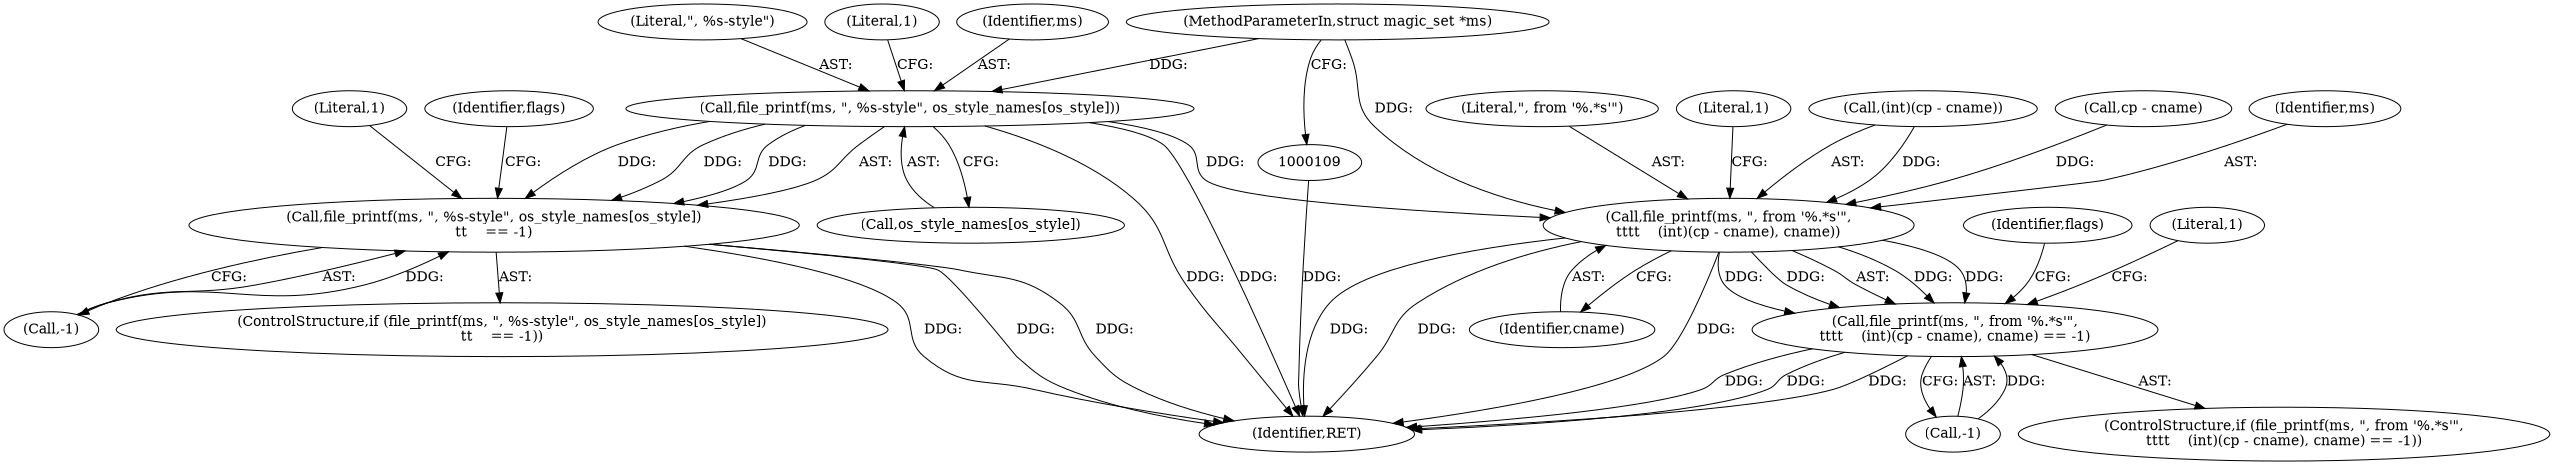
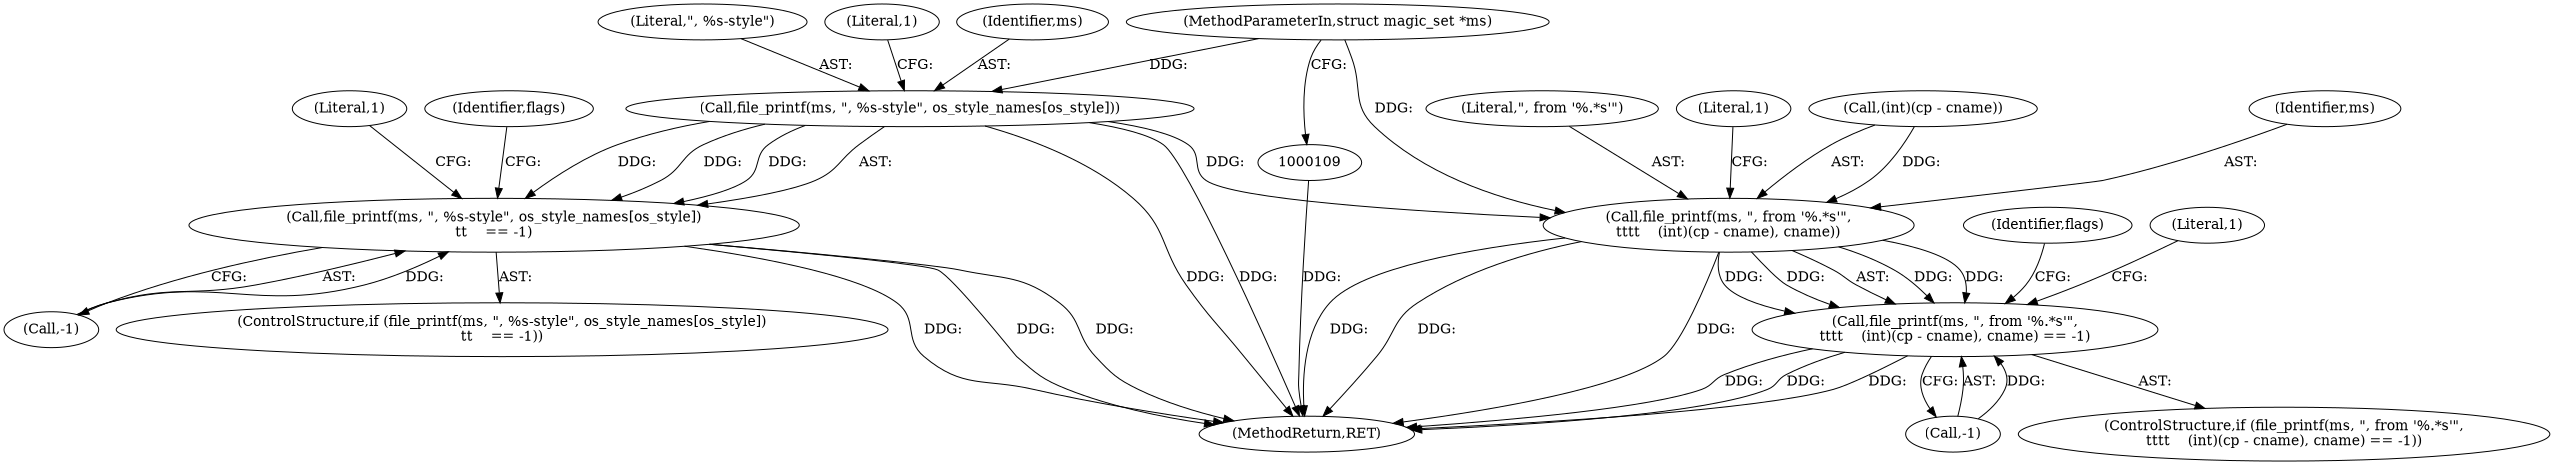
(2144, 109) -> none
(971, 225) -> none
(1562, 330) -> none
(1307, 434) -> (1307, 434)
